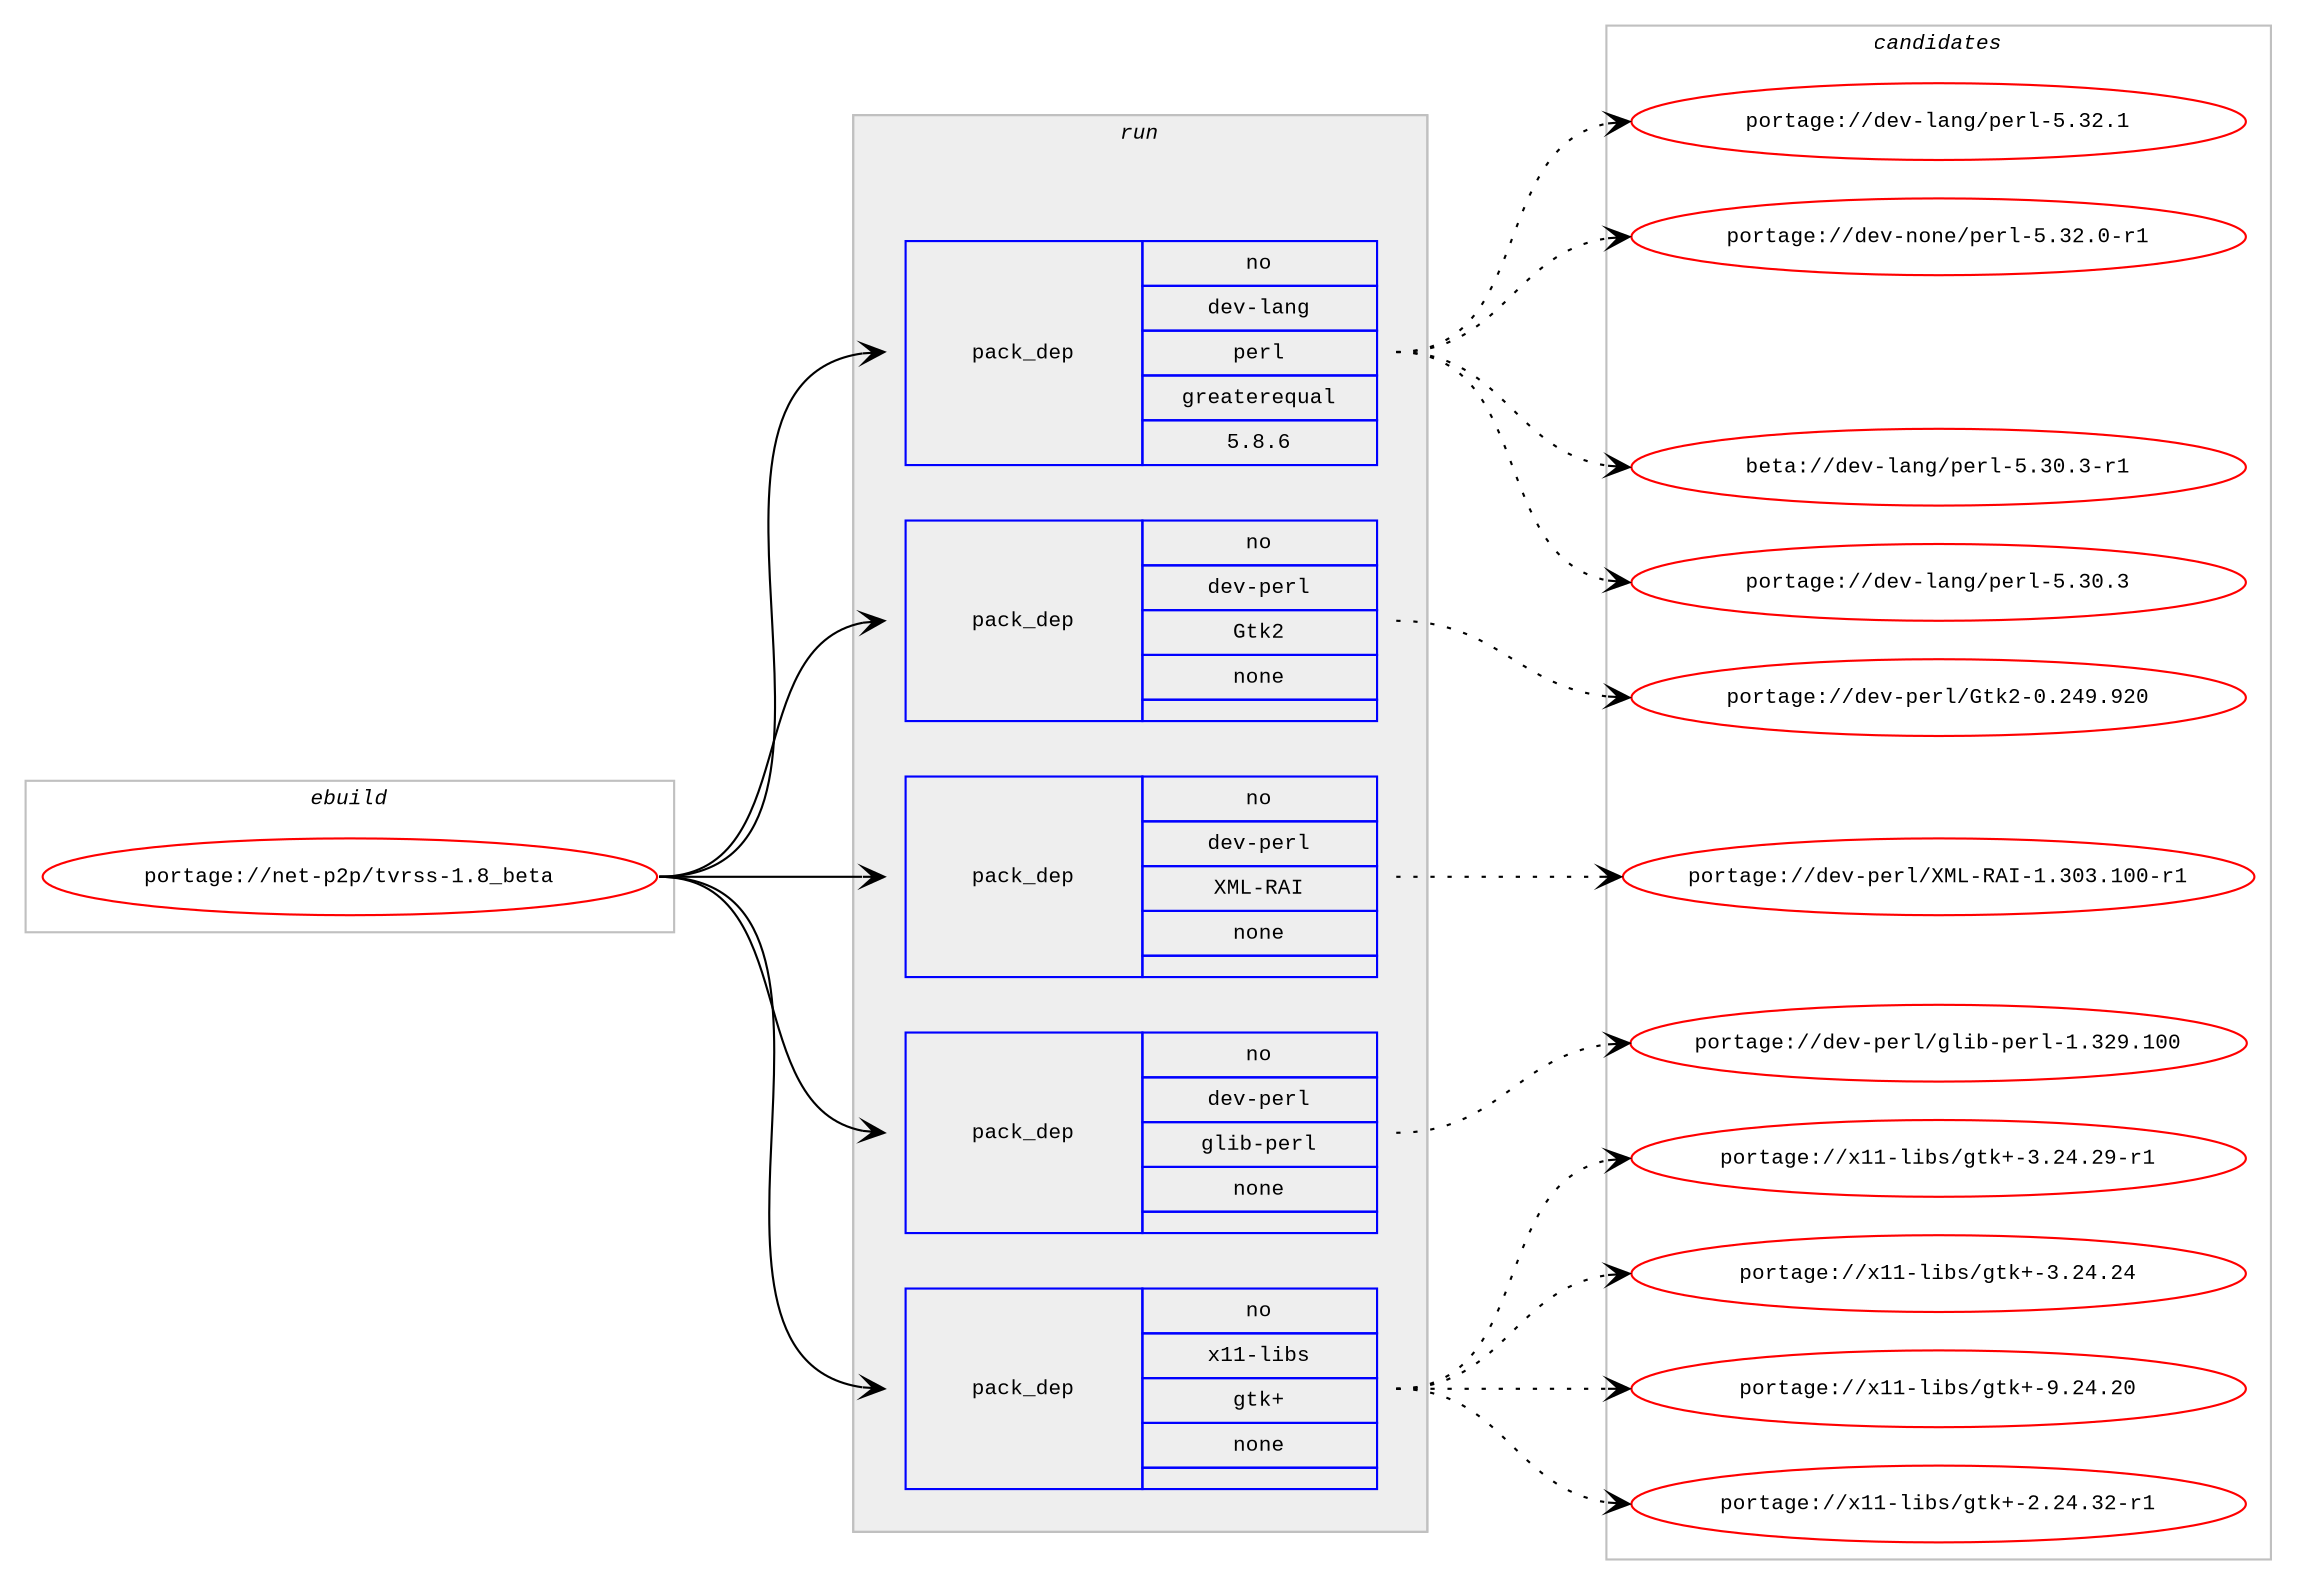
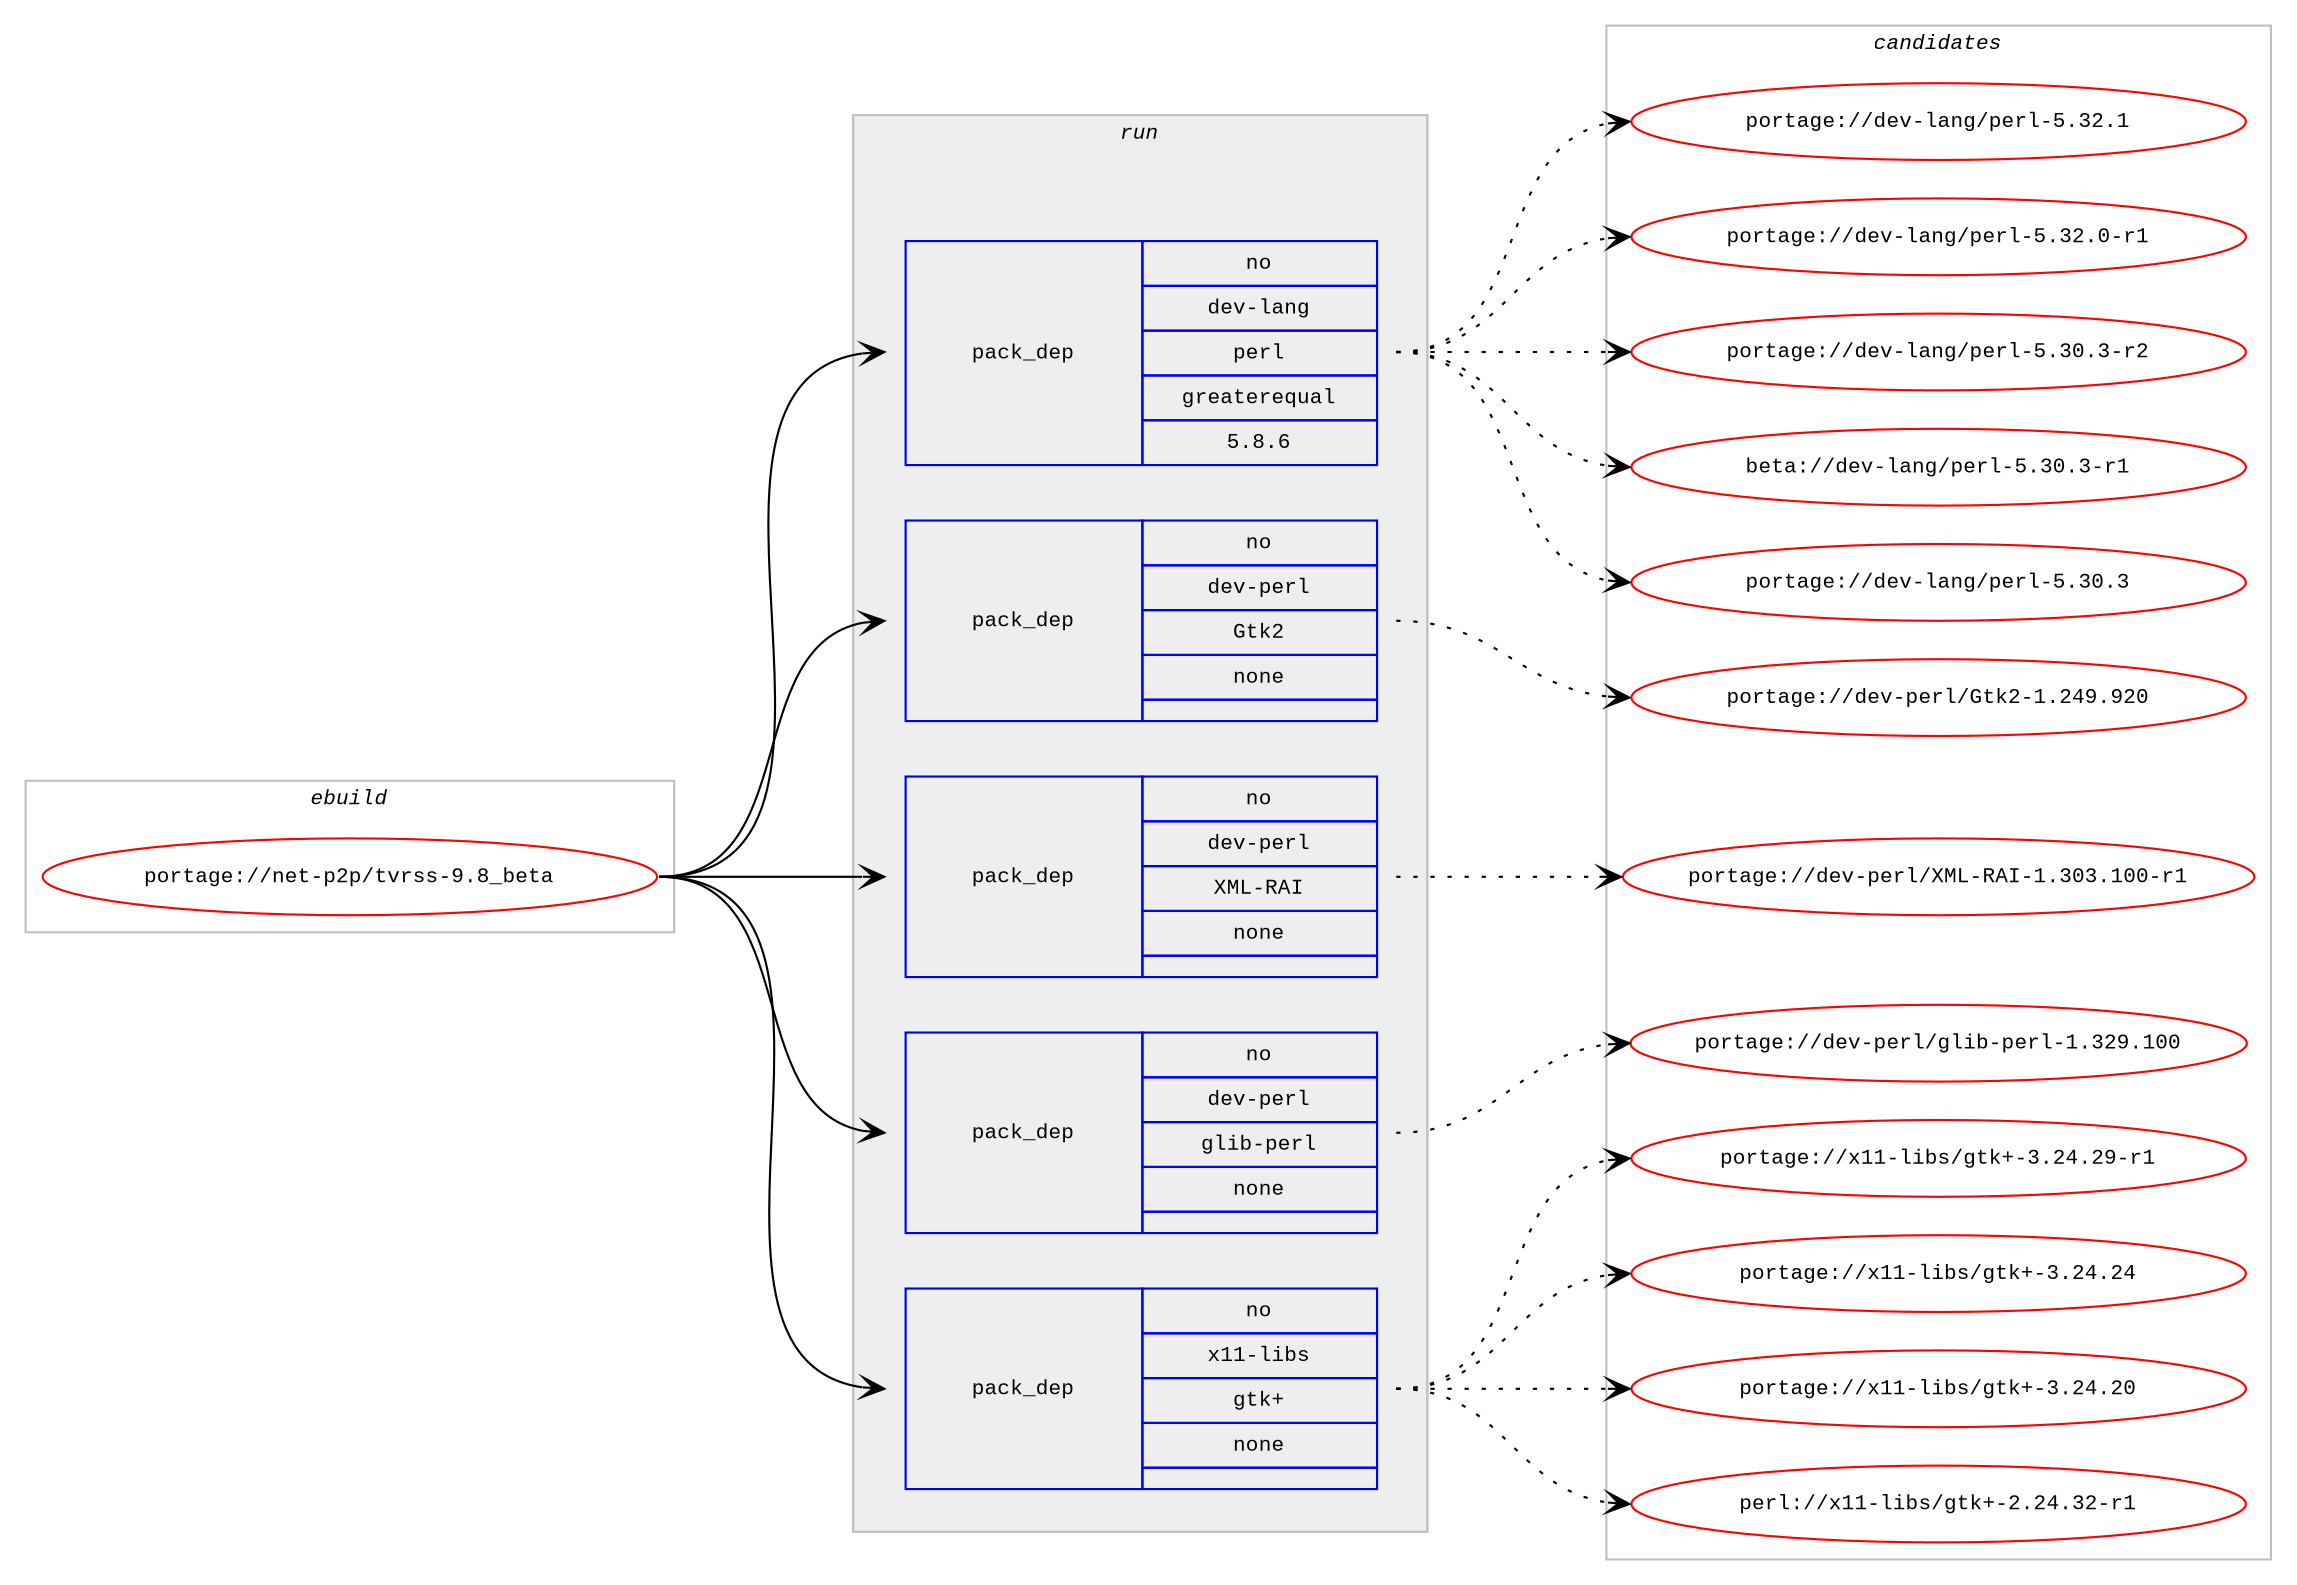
(1939, 237) -> (1939, 237)
none -> (1939, 352)
(1939, 698) -> (1939, 698)
(350, 877) -> (350, 877)
(1939, 1389) -> (1939, 1389)
(1939, 1504) -> (1939, 1504)
